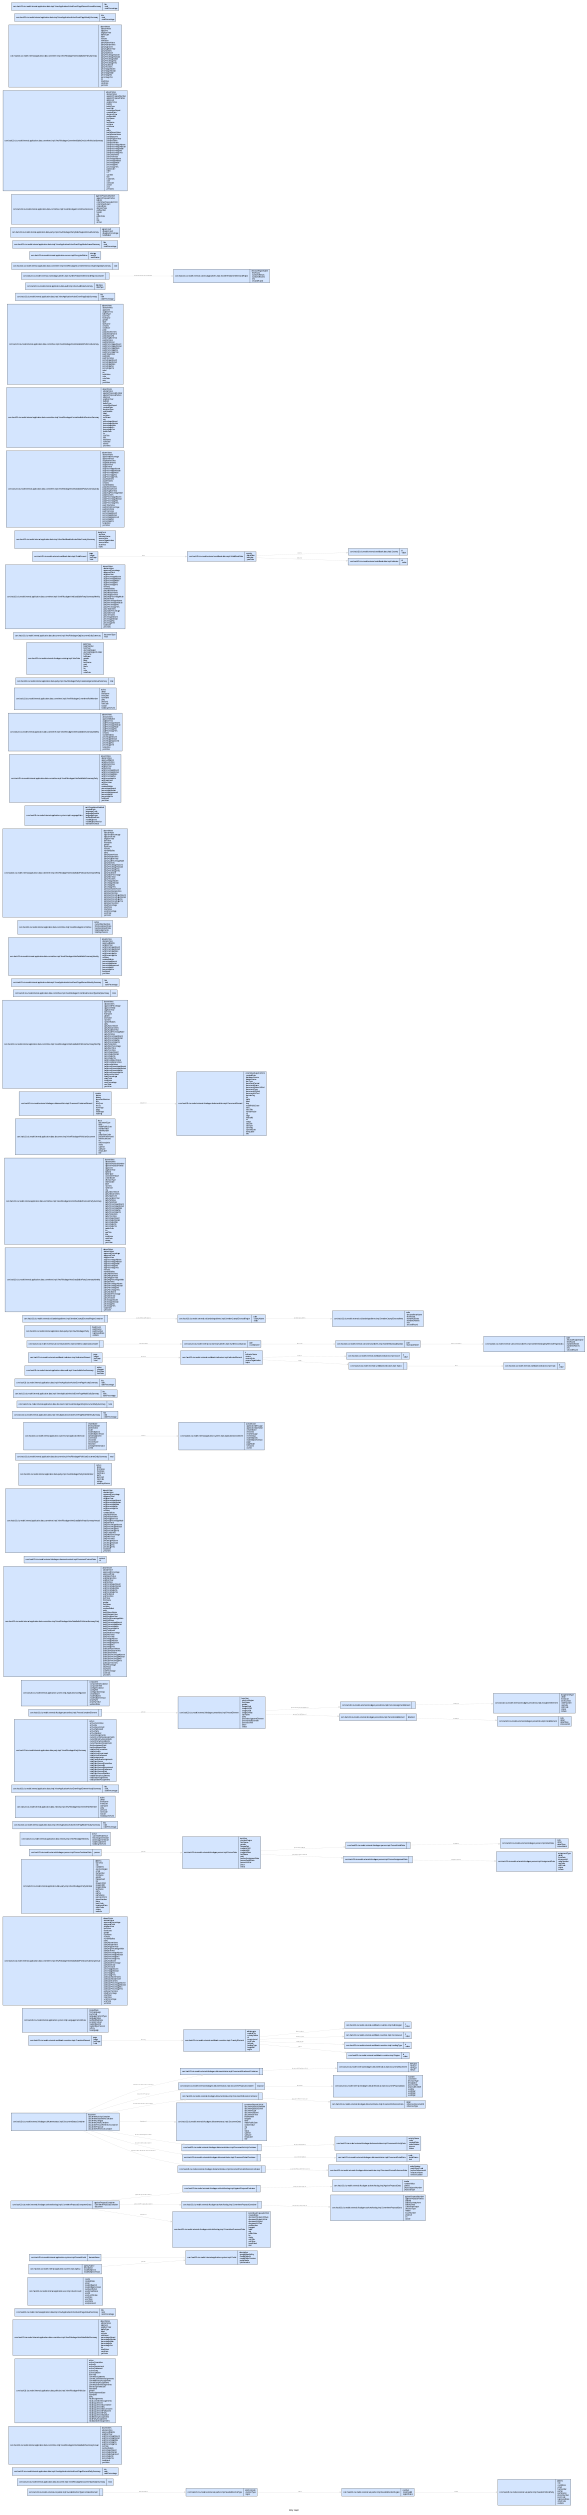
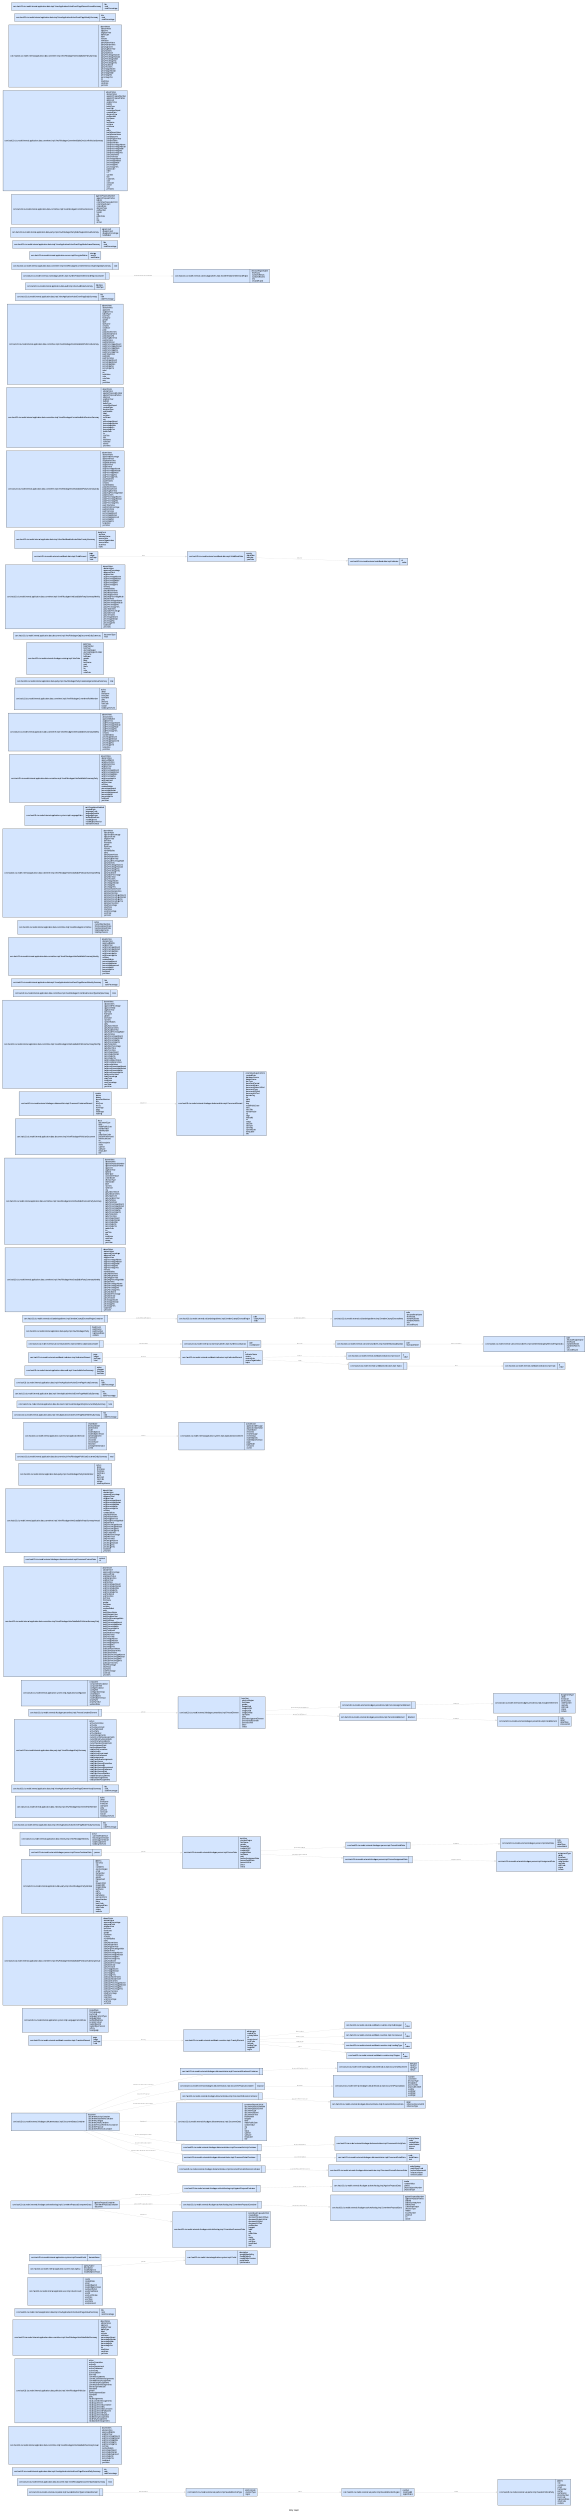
(378, 552) -> none
